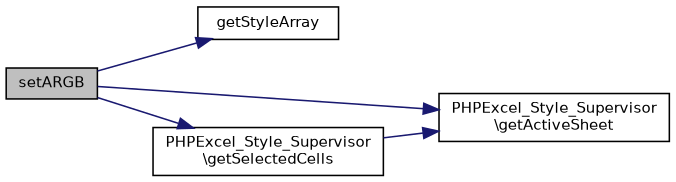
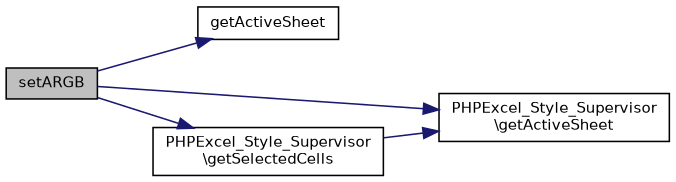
(268, 23) -> (268, 23)
